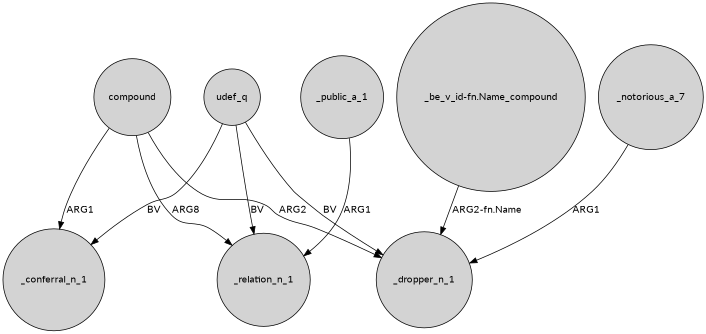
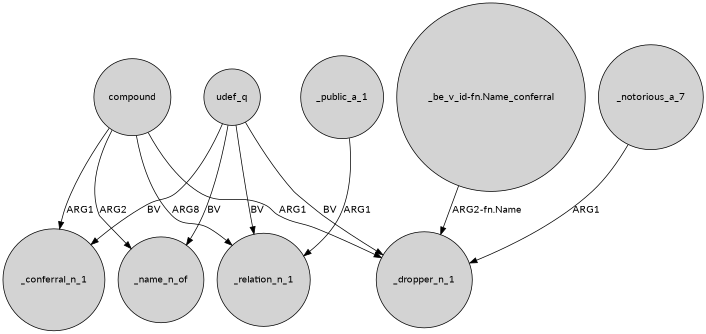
(491, 97) -> (491, 97)
(293, 210) -> (293, 210)
none -> (161, 280)
